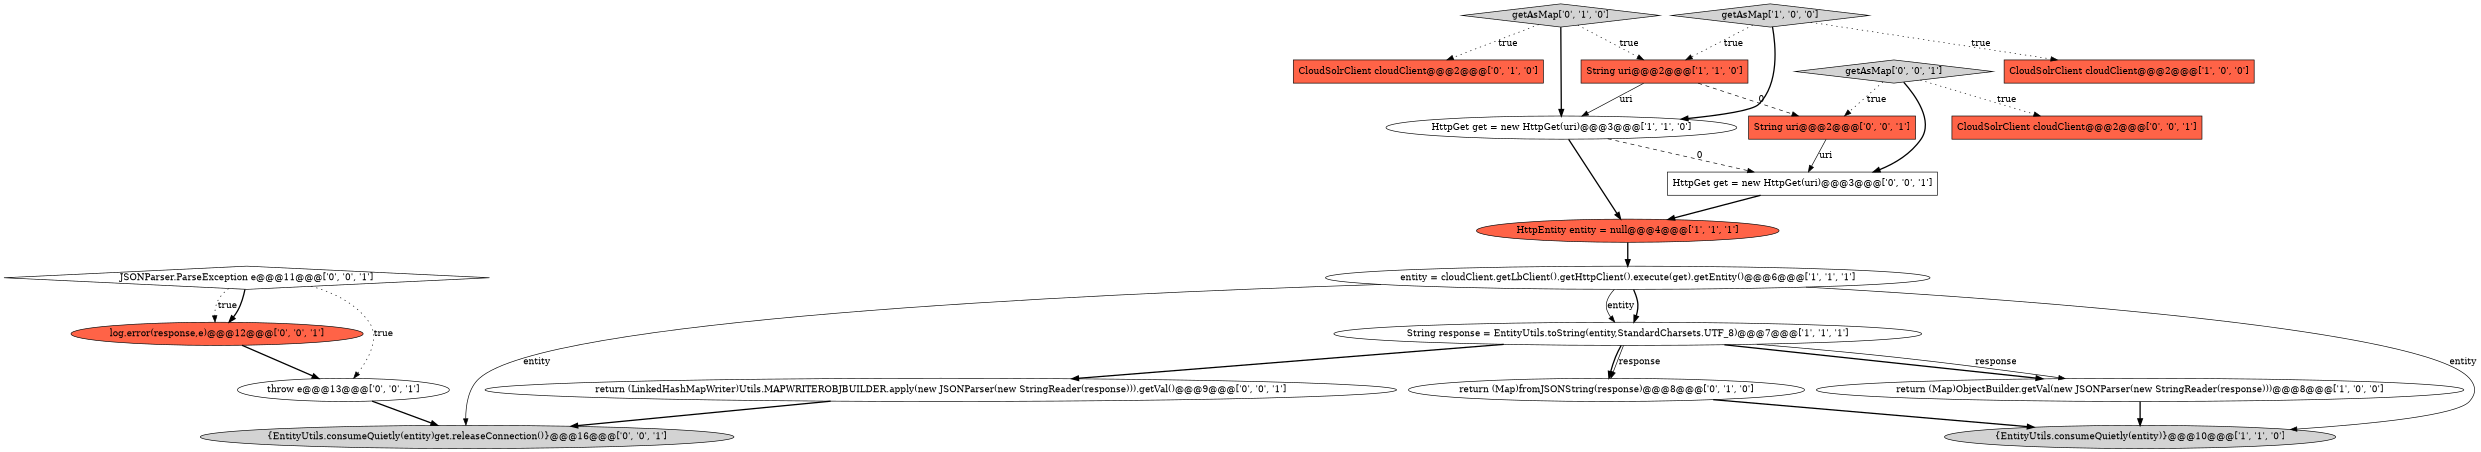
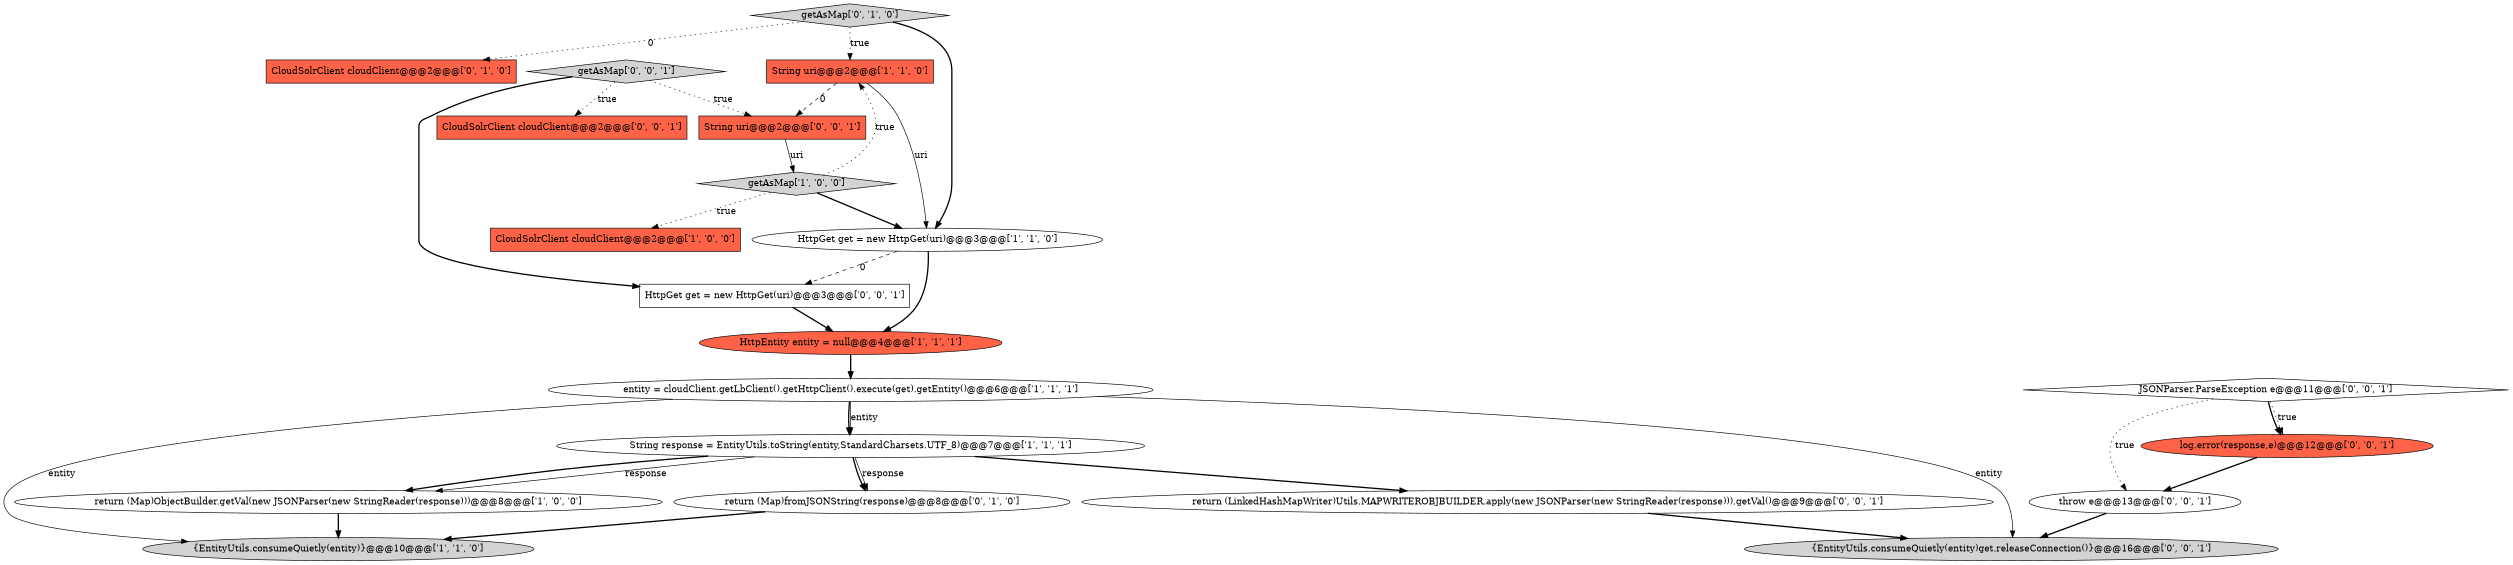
(1508, 43) -> (651, 43)
(1819, 153) -> (789, 153)
